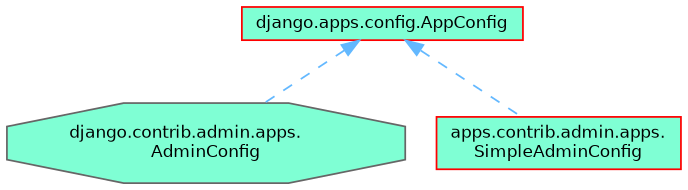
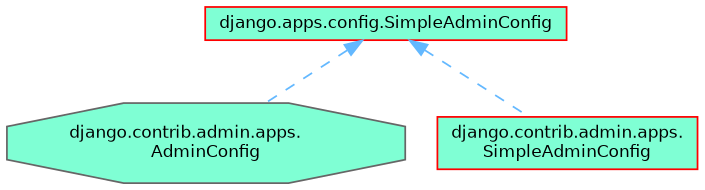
(382, 24) -> (386, 24)
(559, 143) -> (567, 143)
